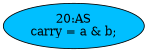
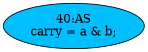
(74, 26) -> (74, 26)
